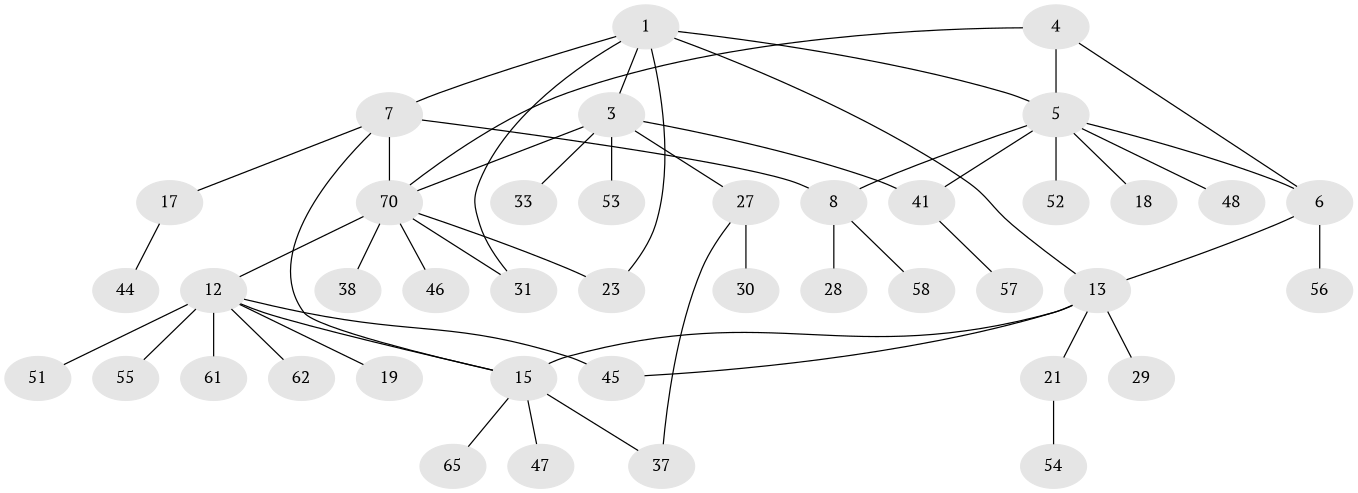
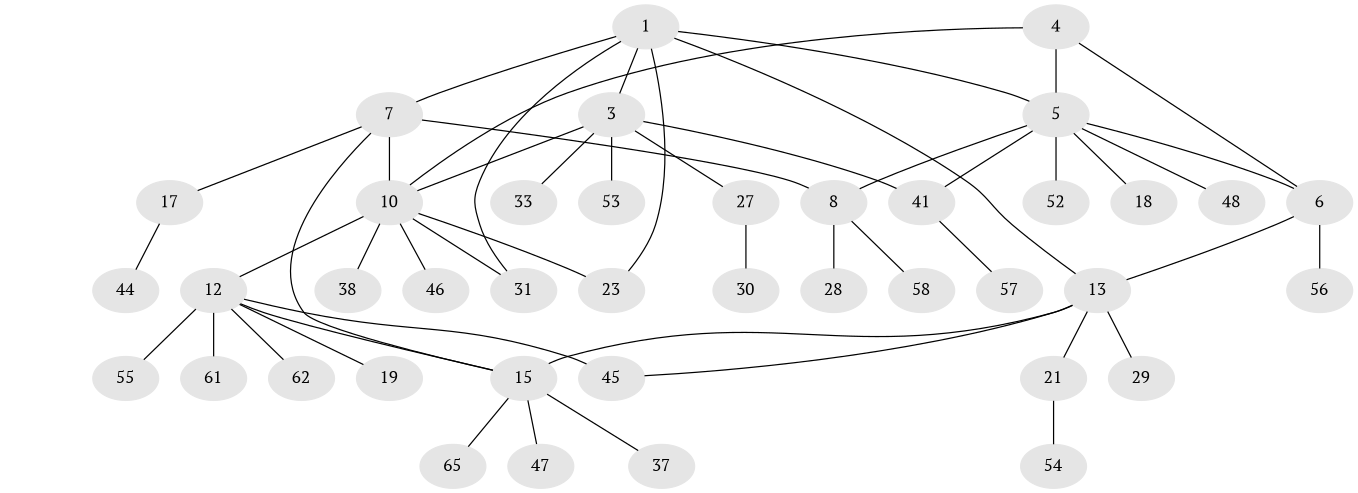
(389, 203) -> (389, 203)
(684, 323) -> none
(38, 378) -> none
